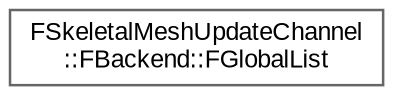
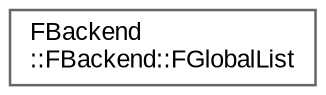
(197, 48) -> (163, 48)
